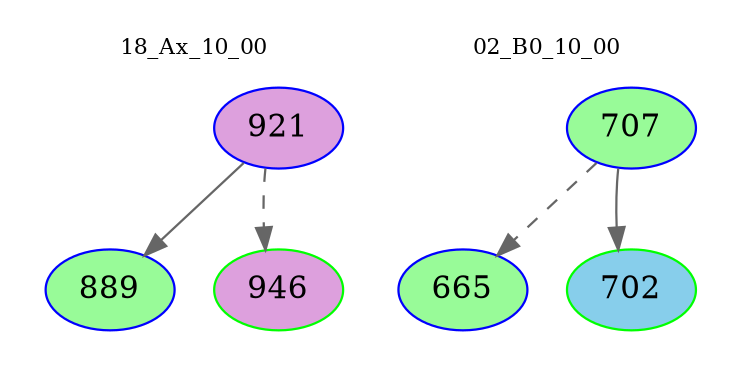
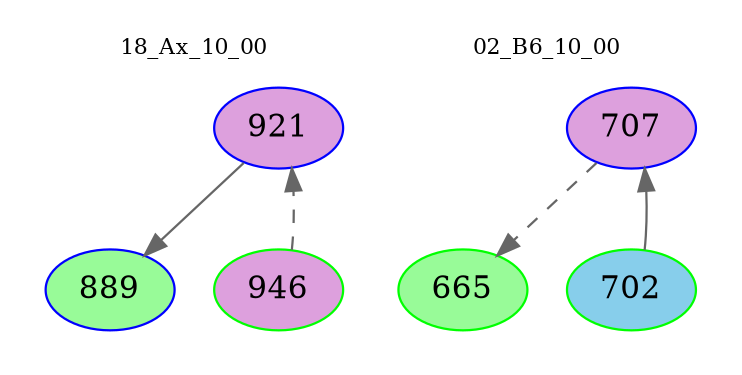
(547, 48) -> (547, 48)
(631, 128) -> (631, 128)
(264, 198) -> (294, 221)
(616, 198) -> (646, 221)
(463, 290) -> (463, 290)
